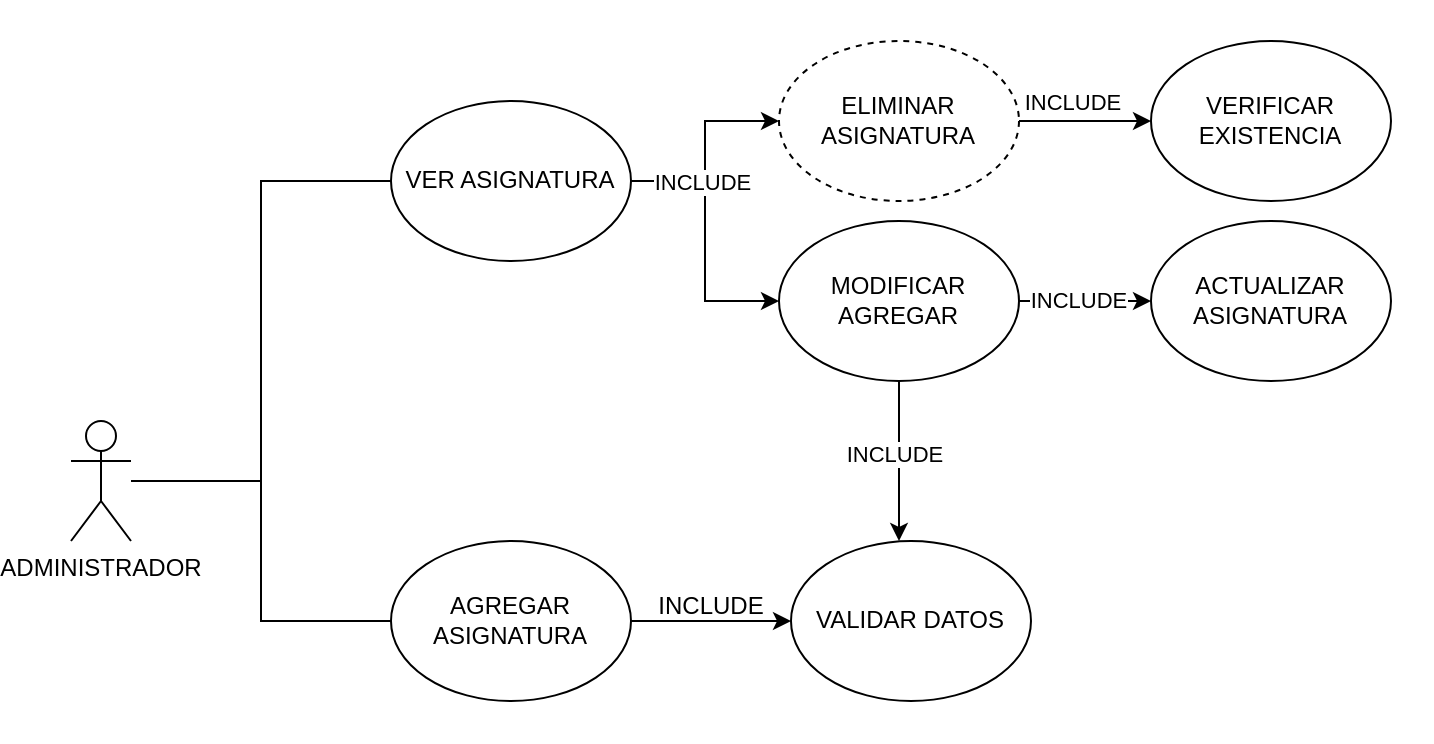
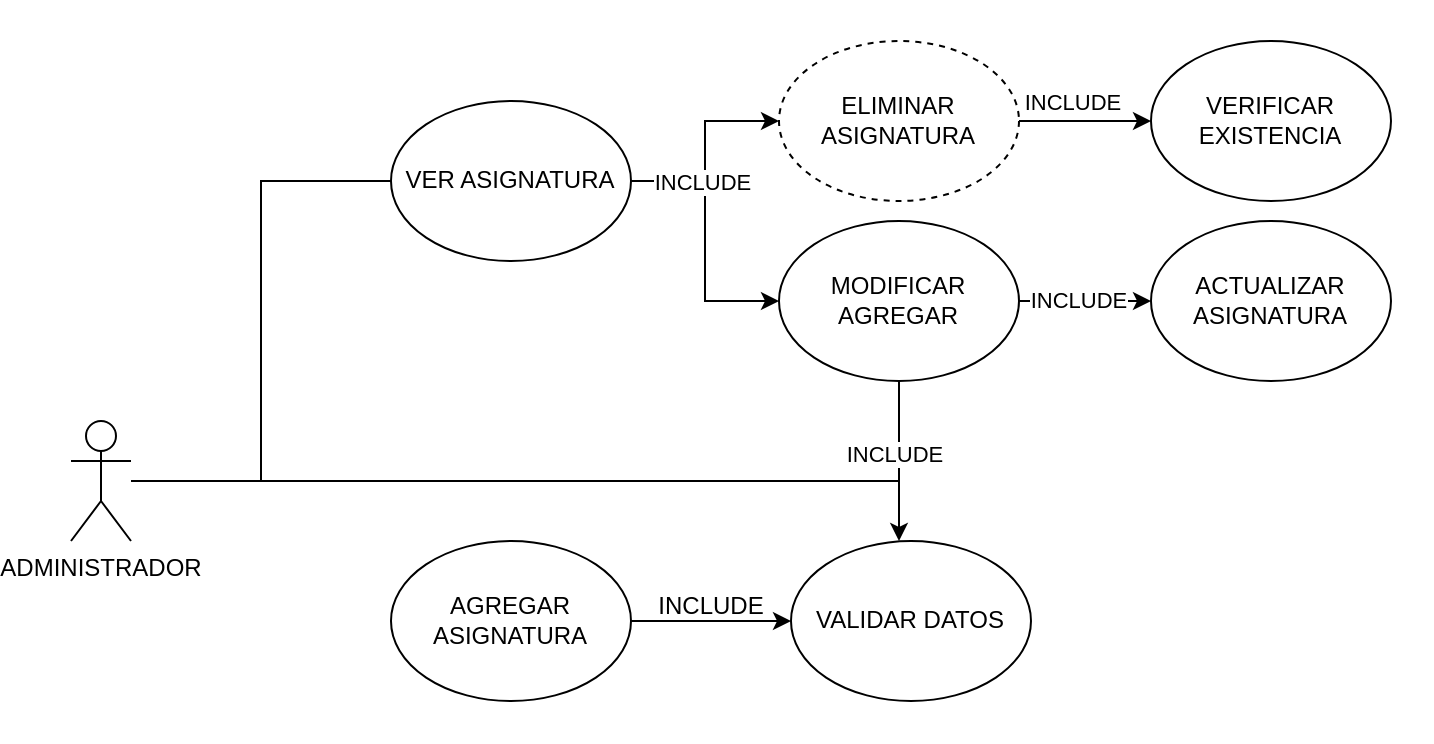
(261, 618) -> (580, 481)
